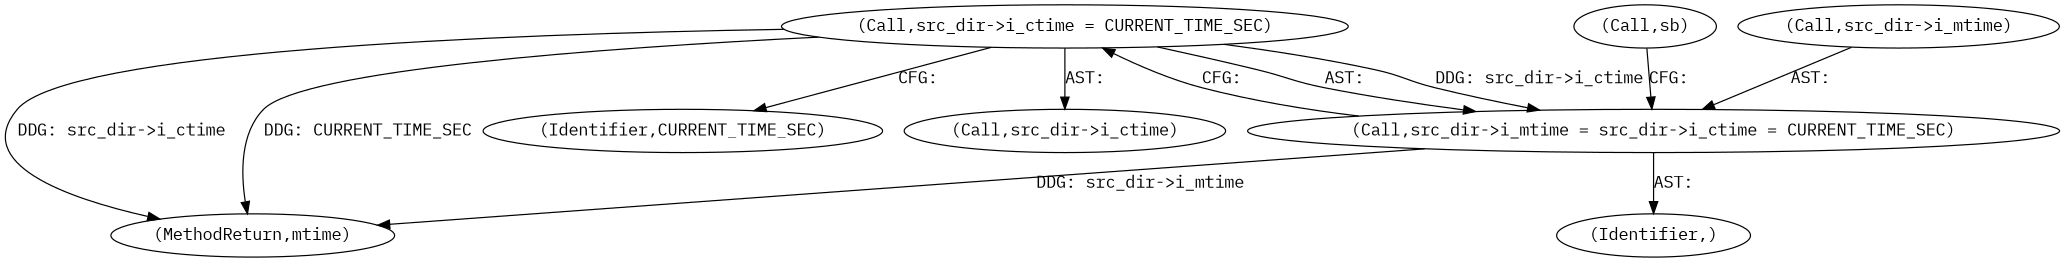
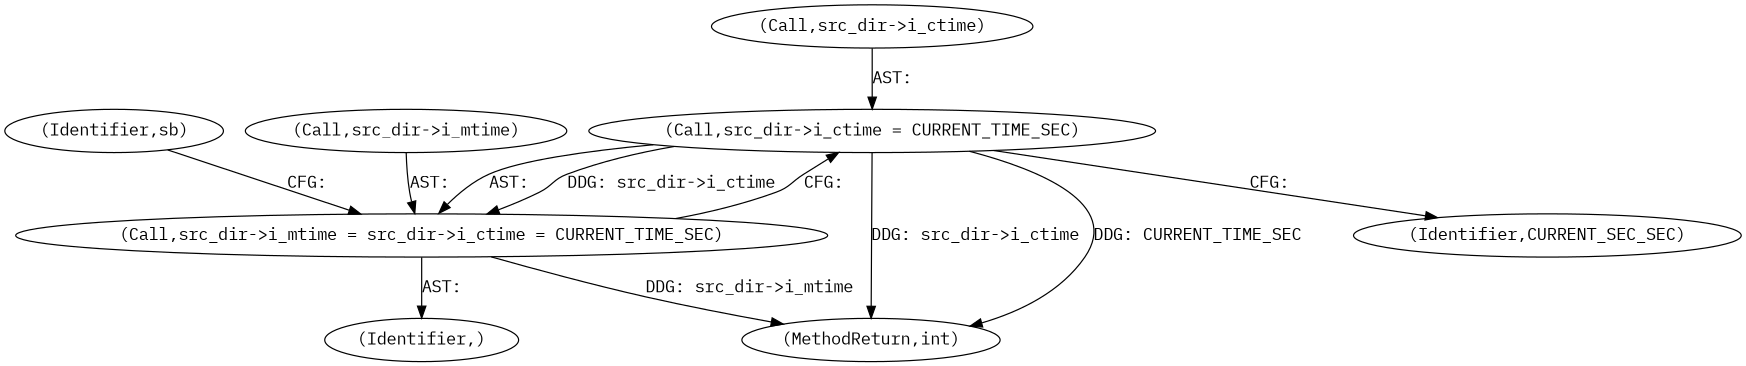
(1645, 26) -> (114, 131)
(1065, 73) -> (872, 73)
(683, 131) -> (1547, 235)
(253, 235) -> (871, 340)
